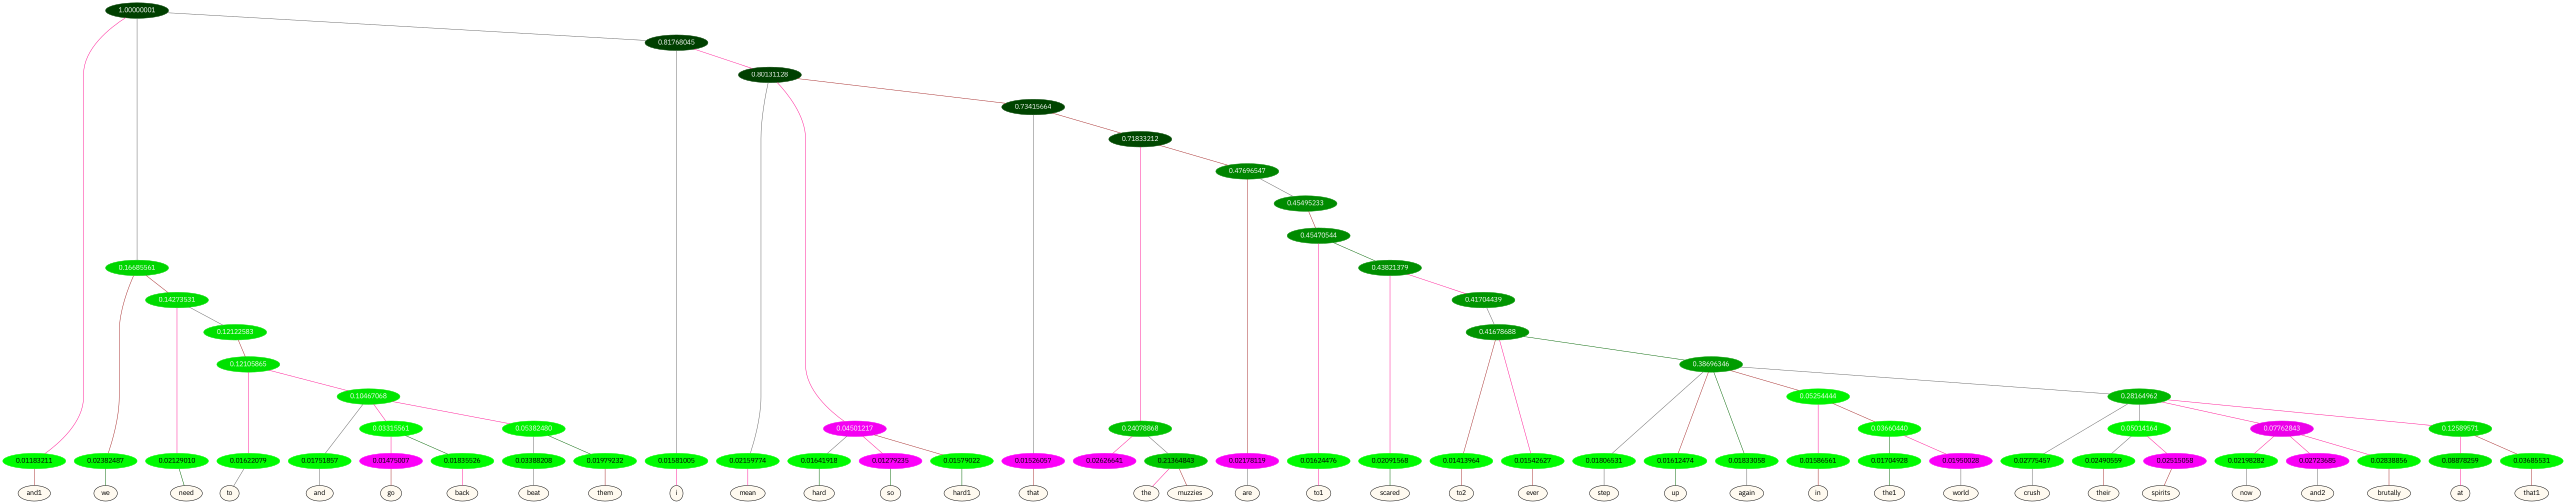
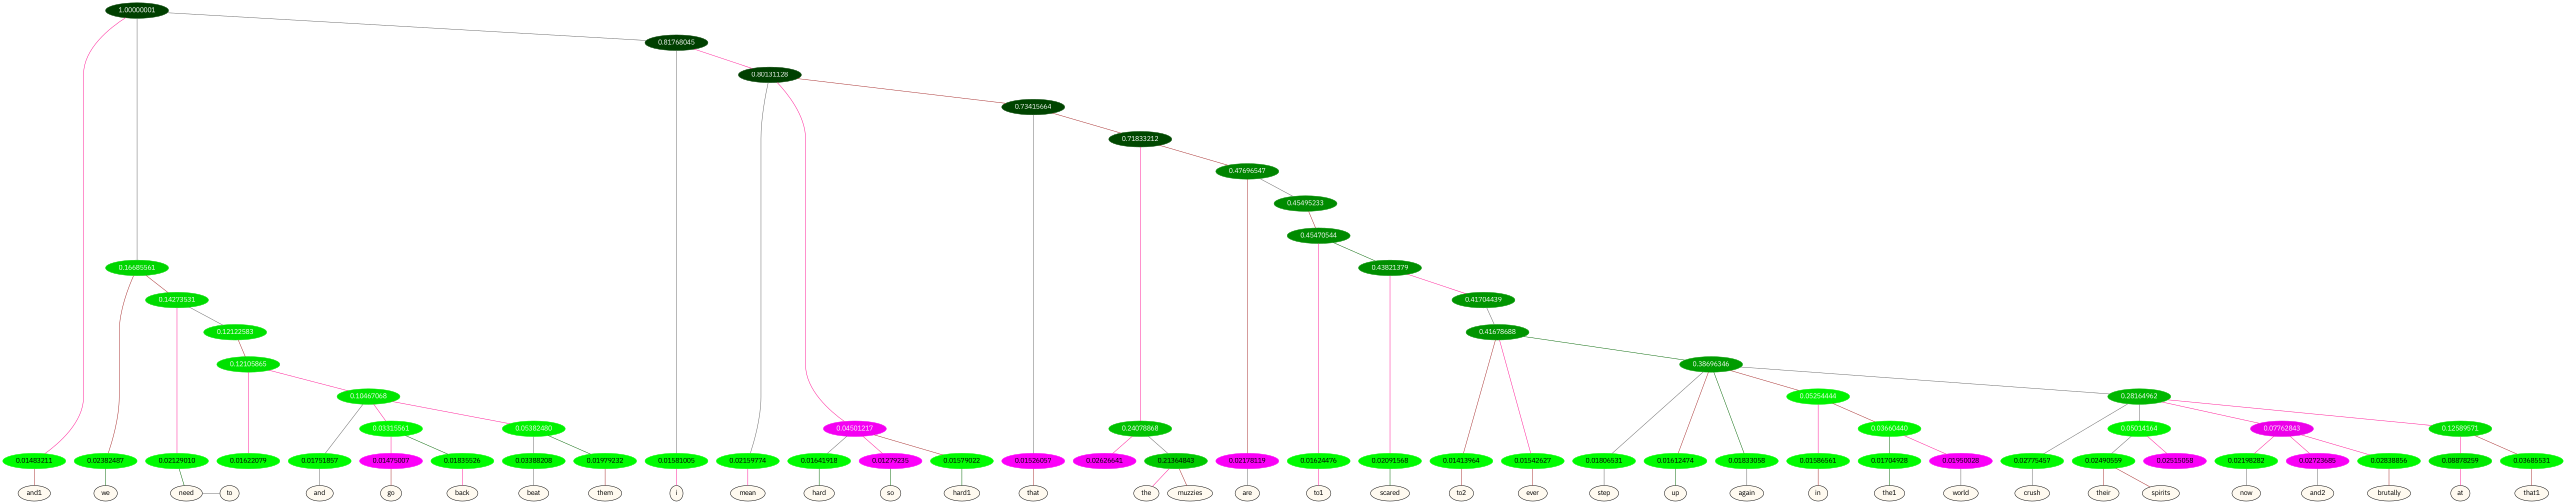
(34, 461) -> (34, 461)
(239, 477) -> (211, 493)
(2168, 477) -> (2133, 478)
